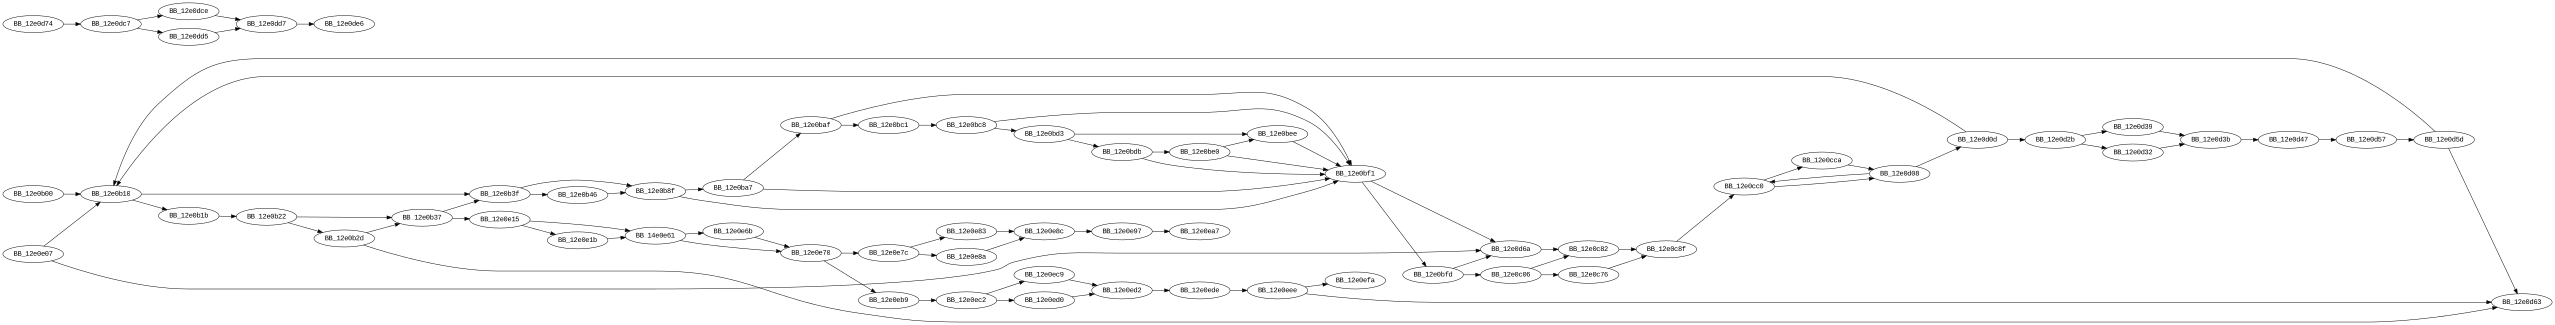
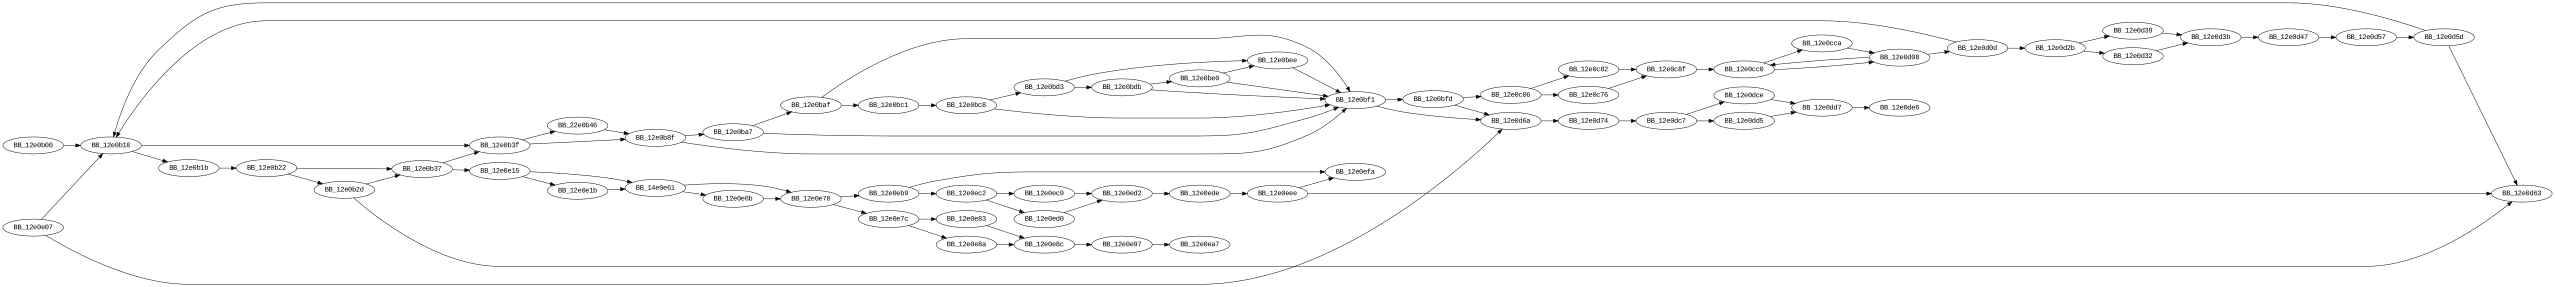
none -> (1114, 172)
(578, 195) -> (578, 126)
(1547, 249) -> (1547, 121)
